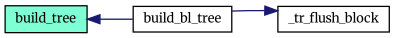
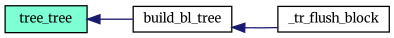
(248, 11) -> (261, 28)
(46, 19) -> (46, 19)
